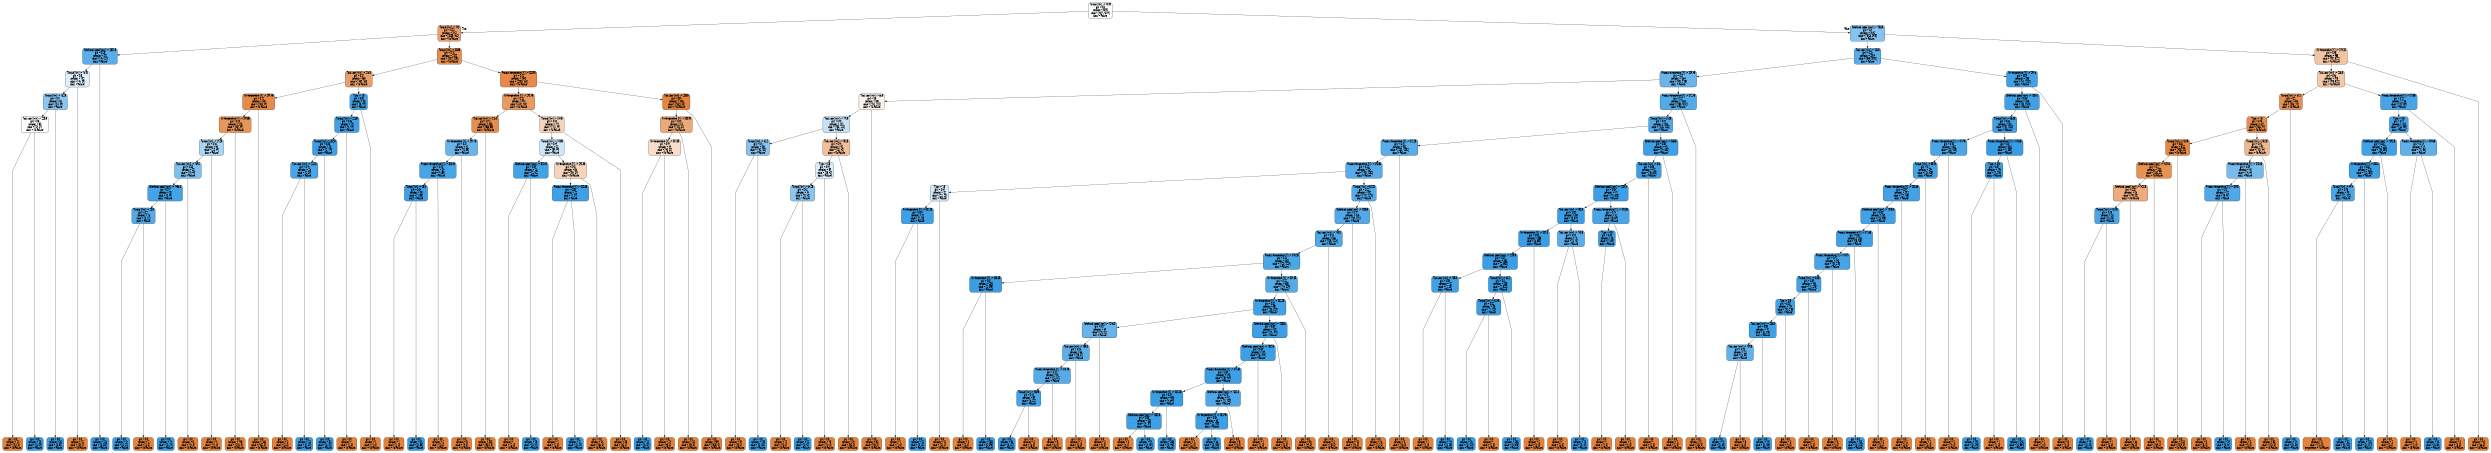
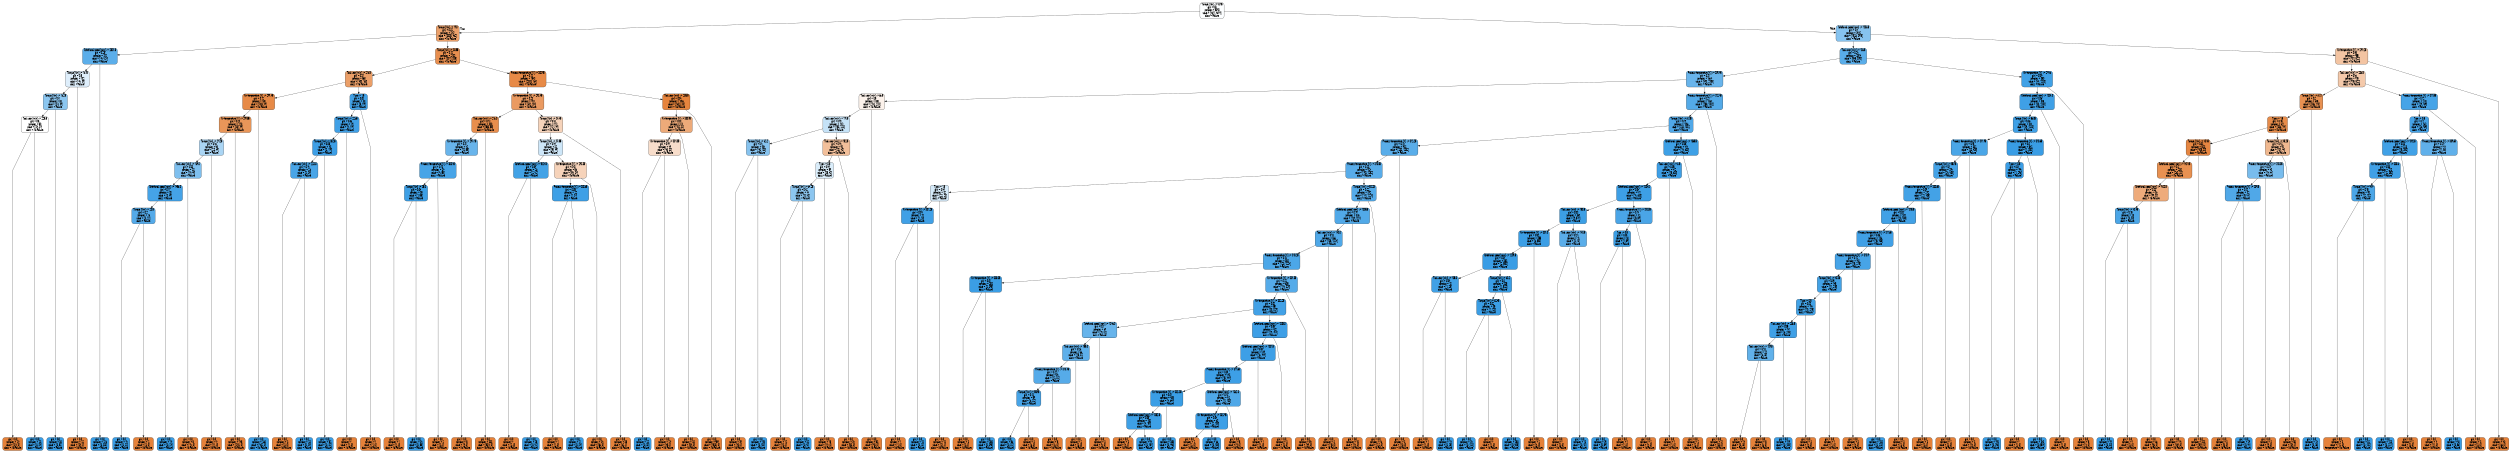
(259, 444) -> (259, 444)
none -> (1600, 444)
(1718, 444) -> (1739, 444)
